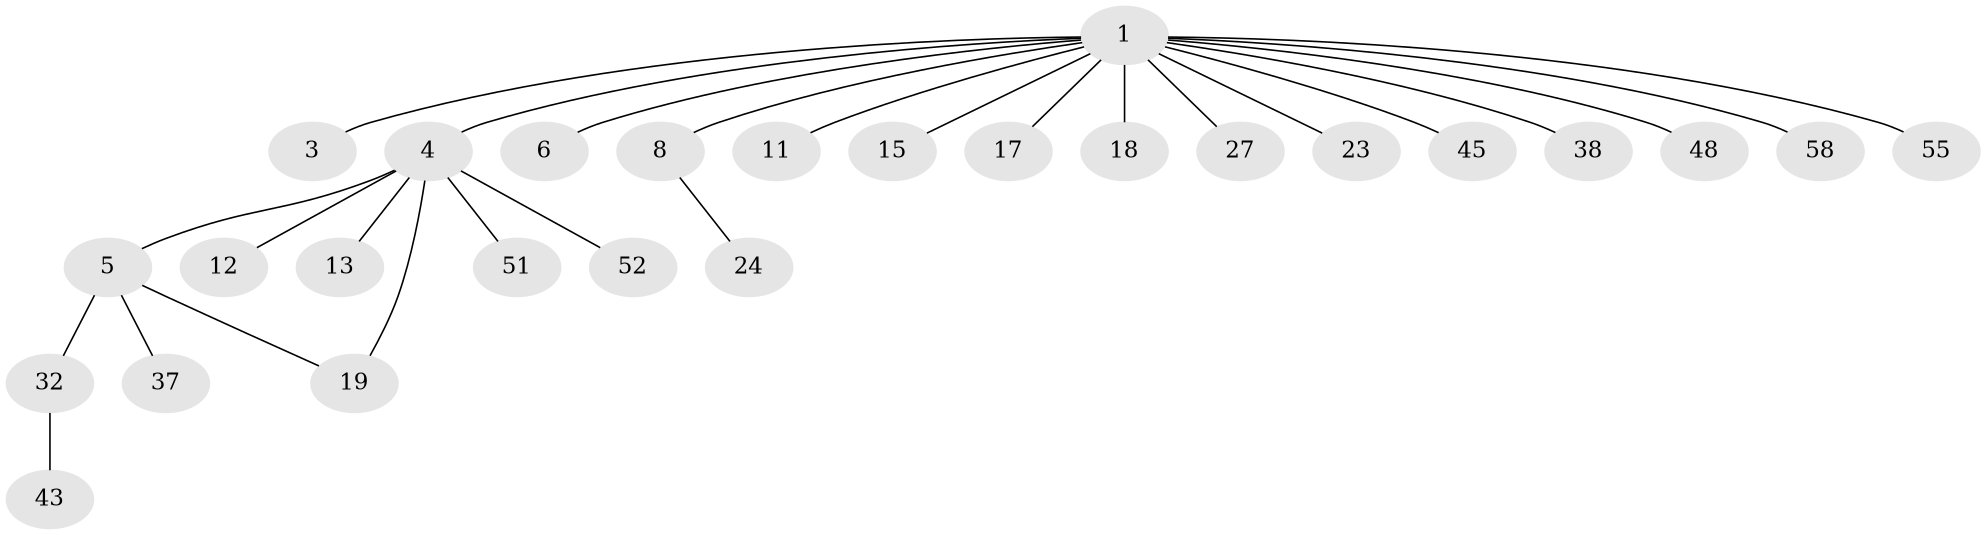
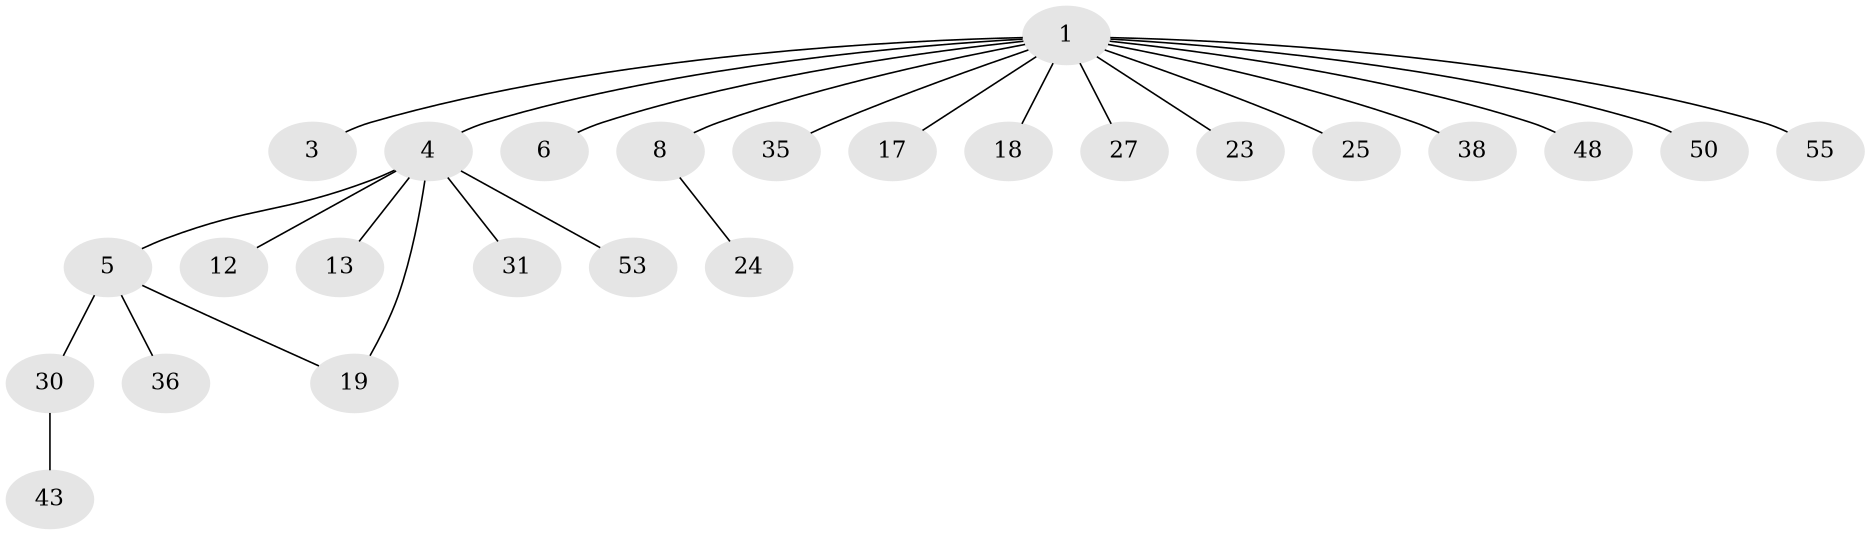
(777, 151) -> none
(893, 151) -> (777, 151)
(1473, 151) -> (1357, 151)
(1821, 151) -> (1705, 151)
(517, 267) -> (517, 267)
(633, 267) -> (633, 267)
(50, 383) -> (50, 383)
(166, 383) -> (166, 383)
